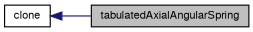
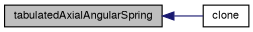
(77, 16) -> (189, 16)
